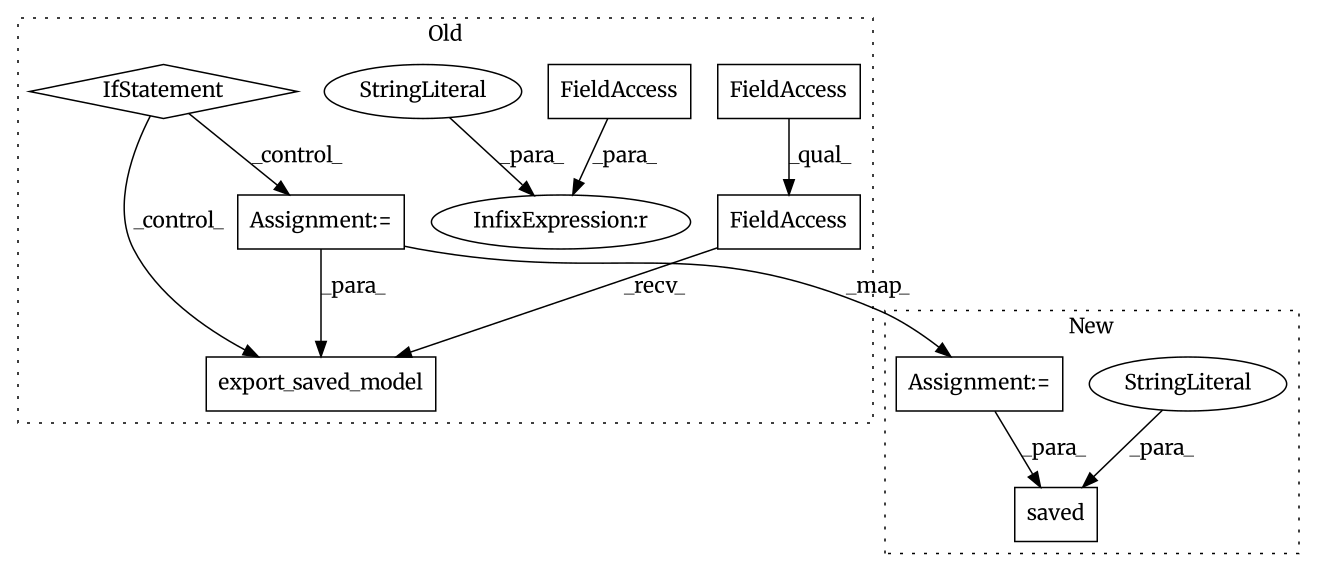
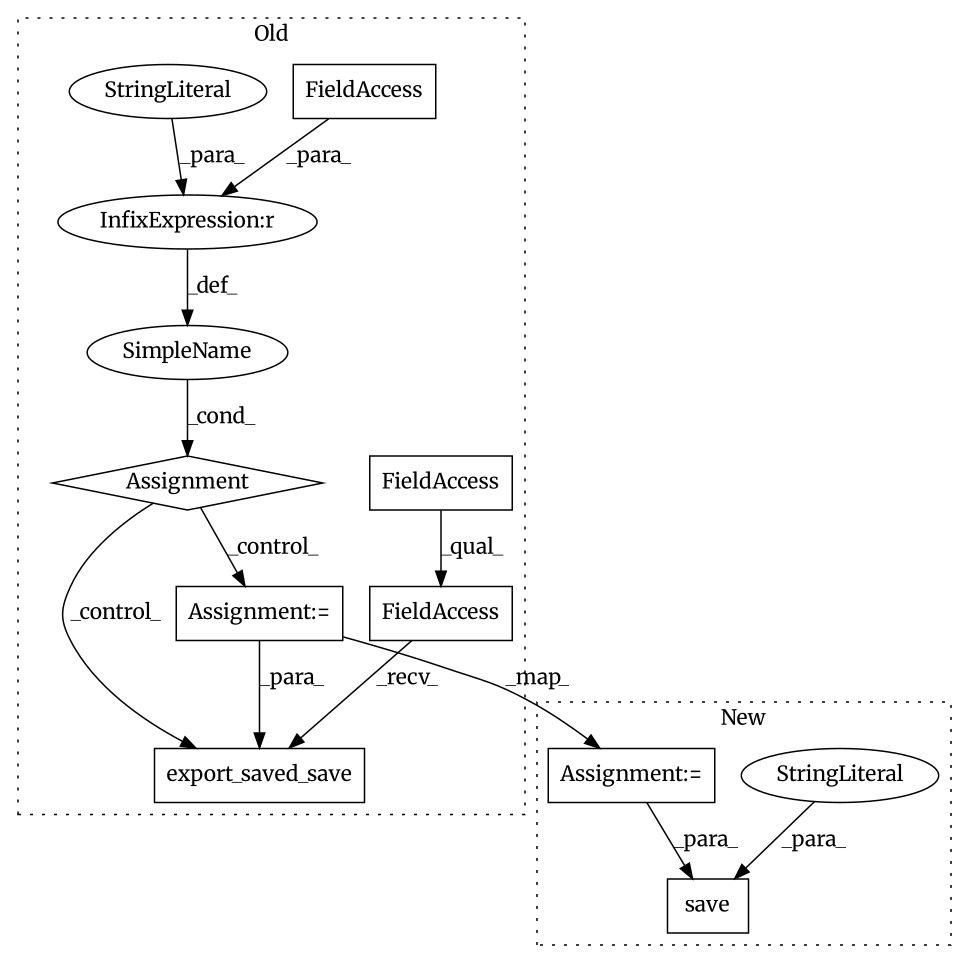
(164, 92) -> (188, 483)
none -> (188, 352)
(321, 384) -> (260, 776)
(1056, 514) -> (708, 906)
